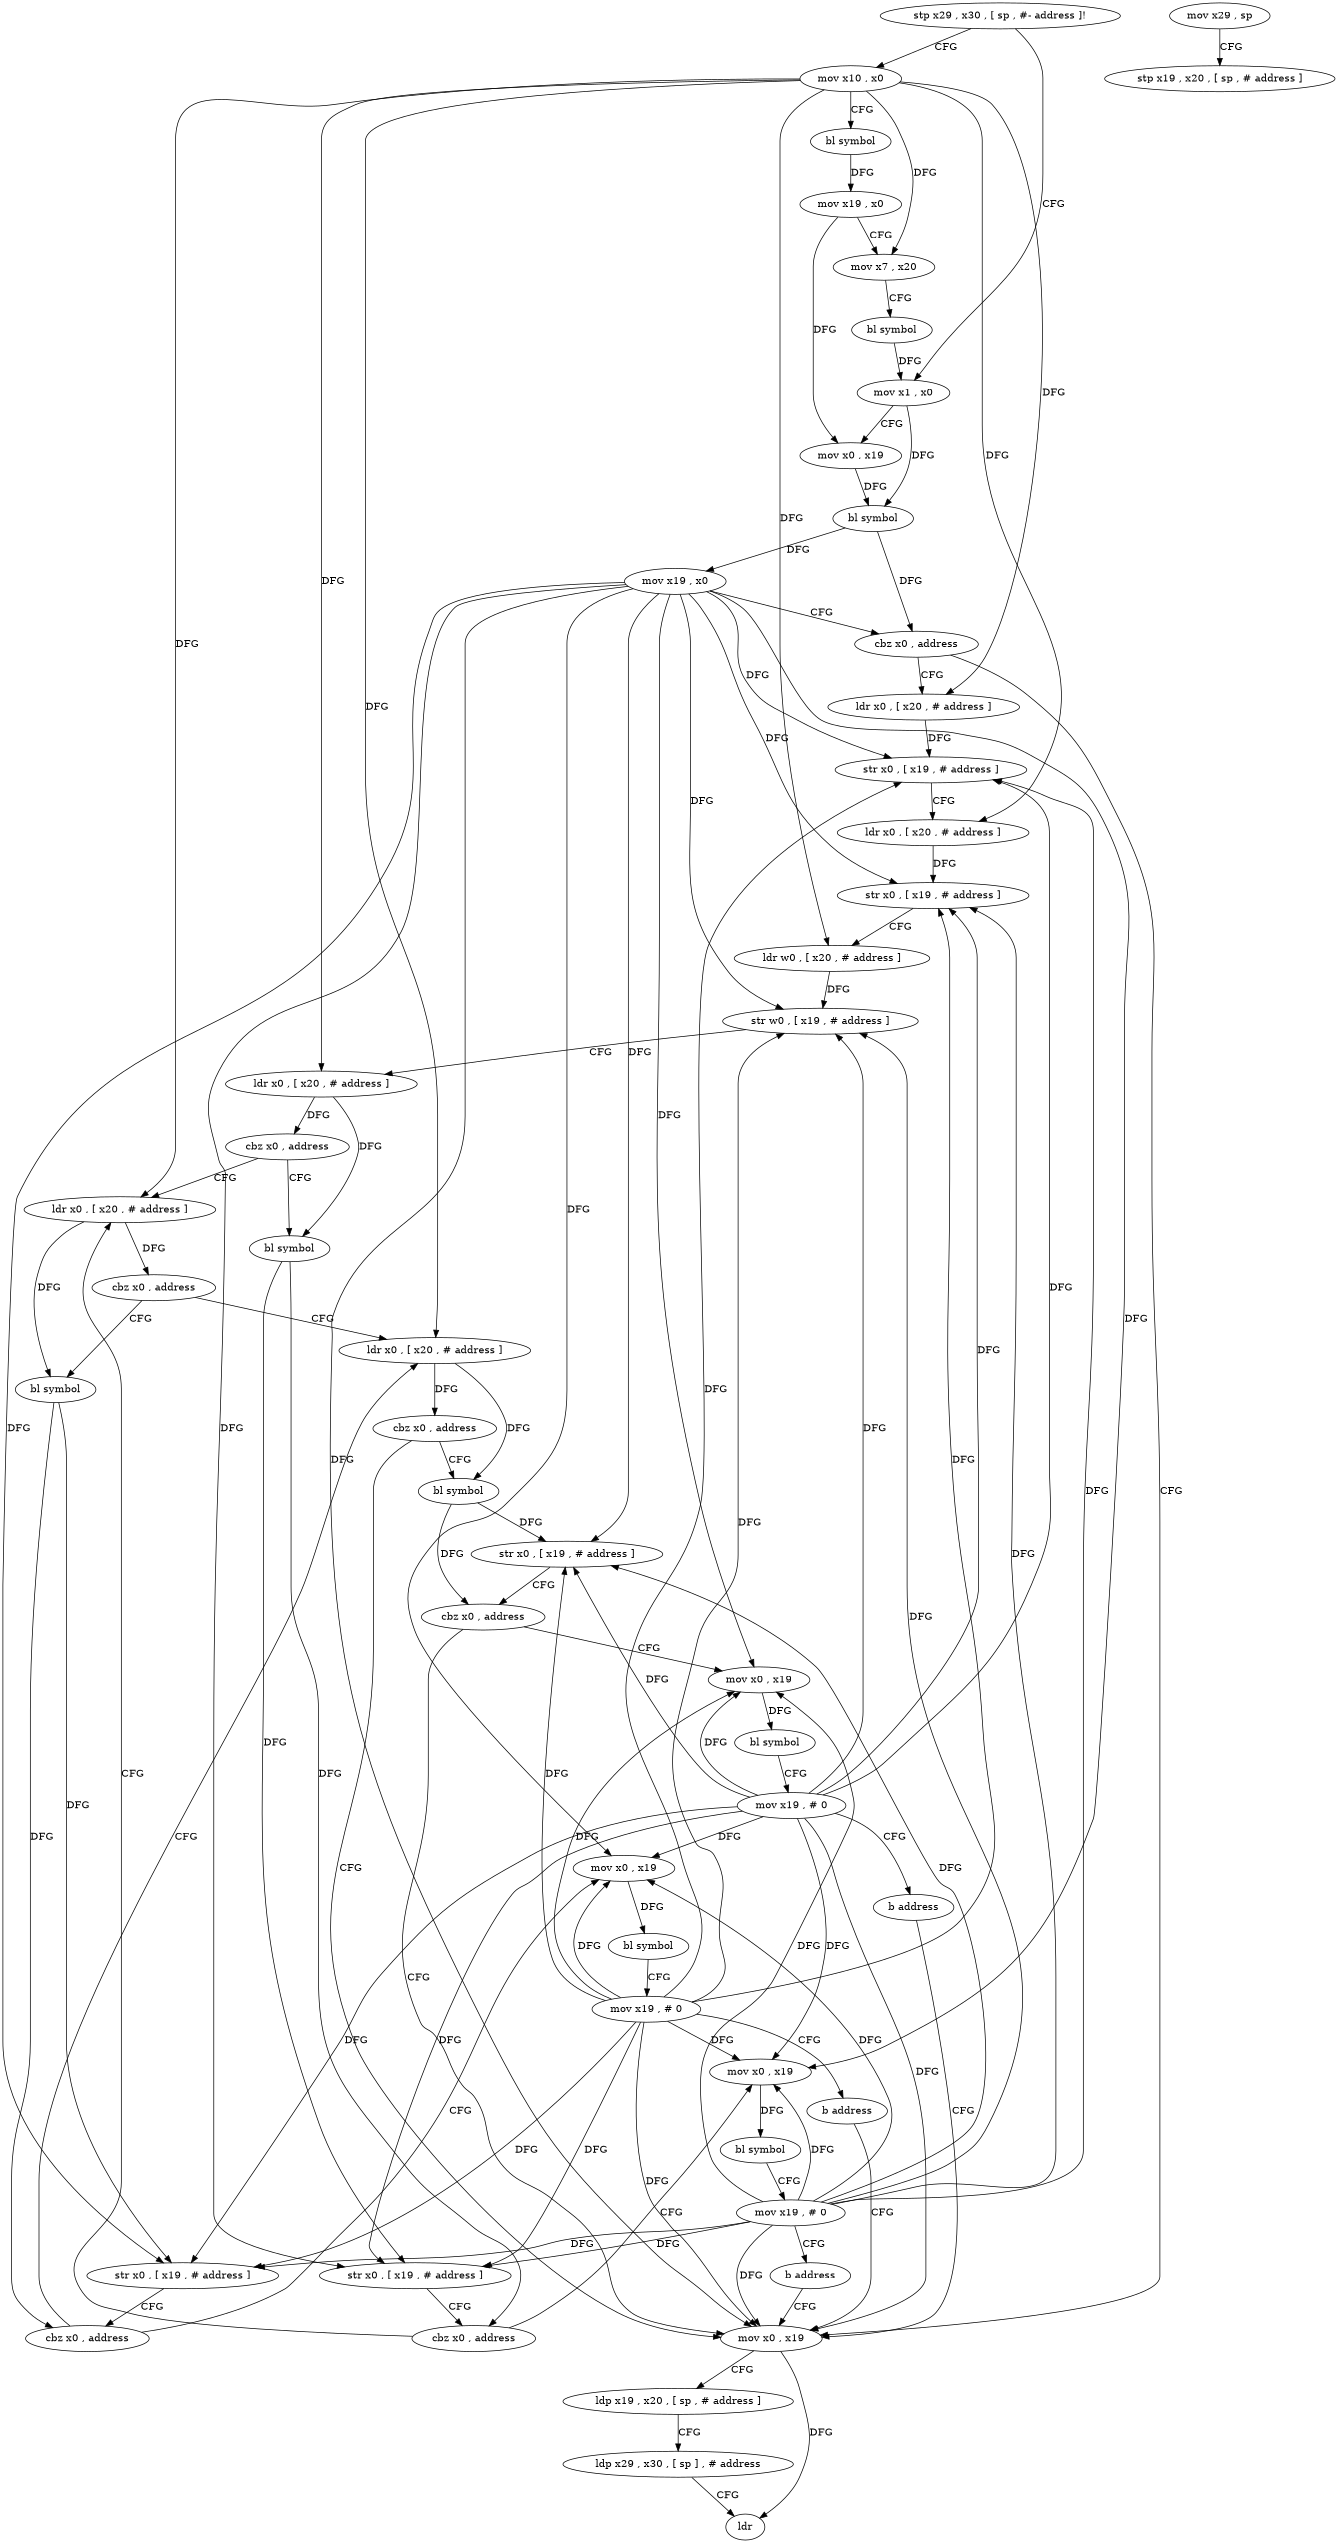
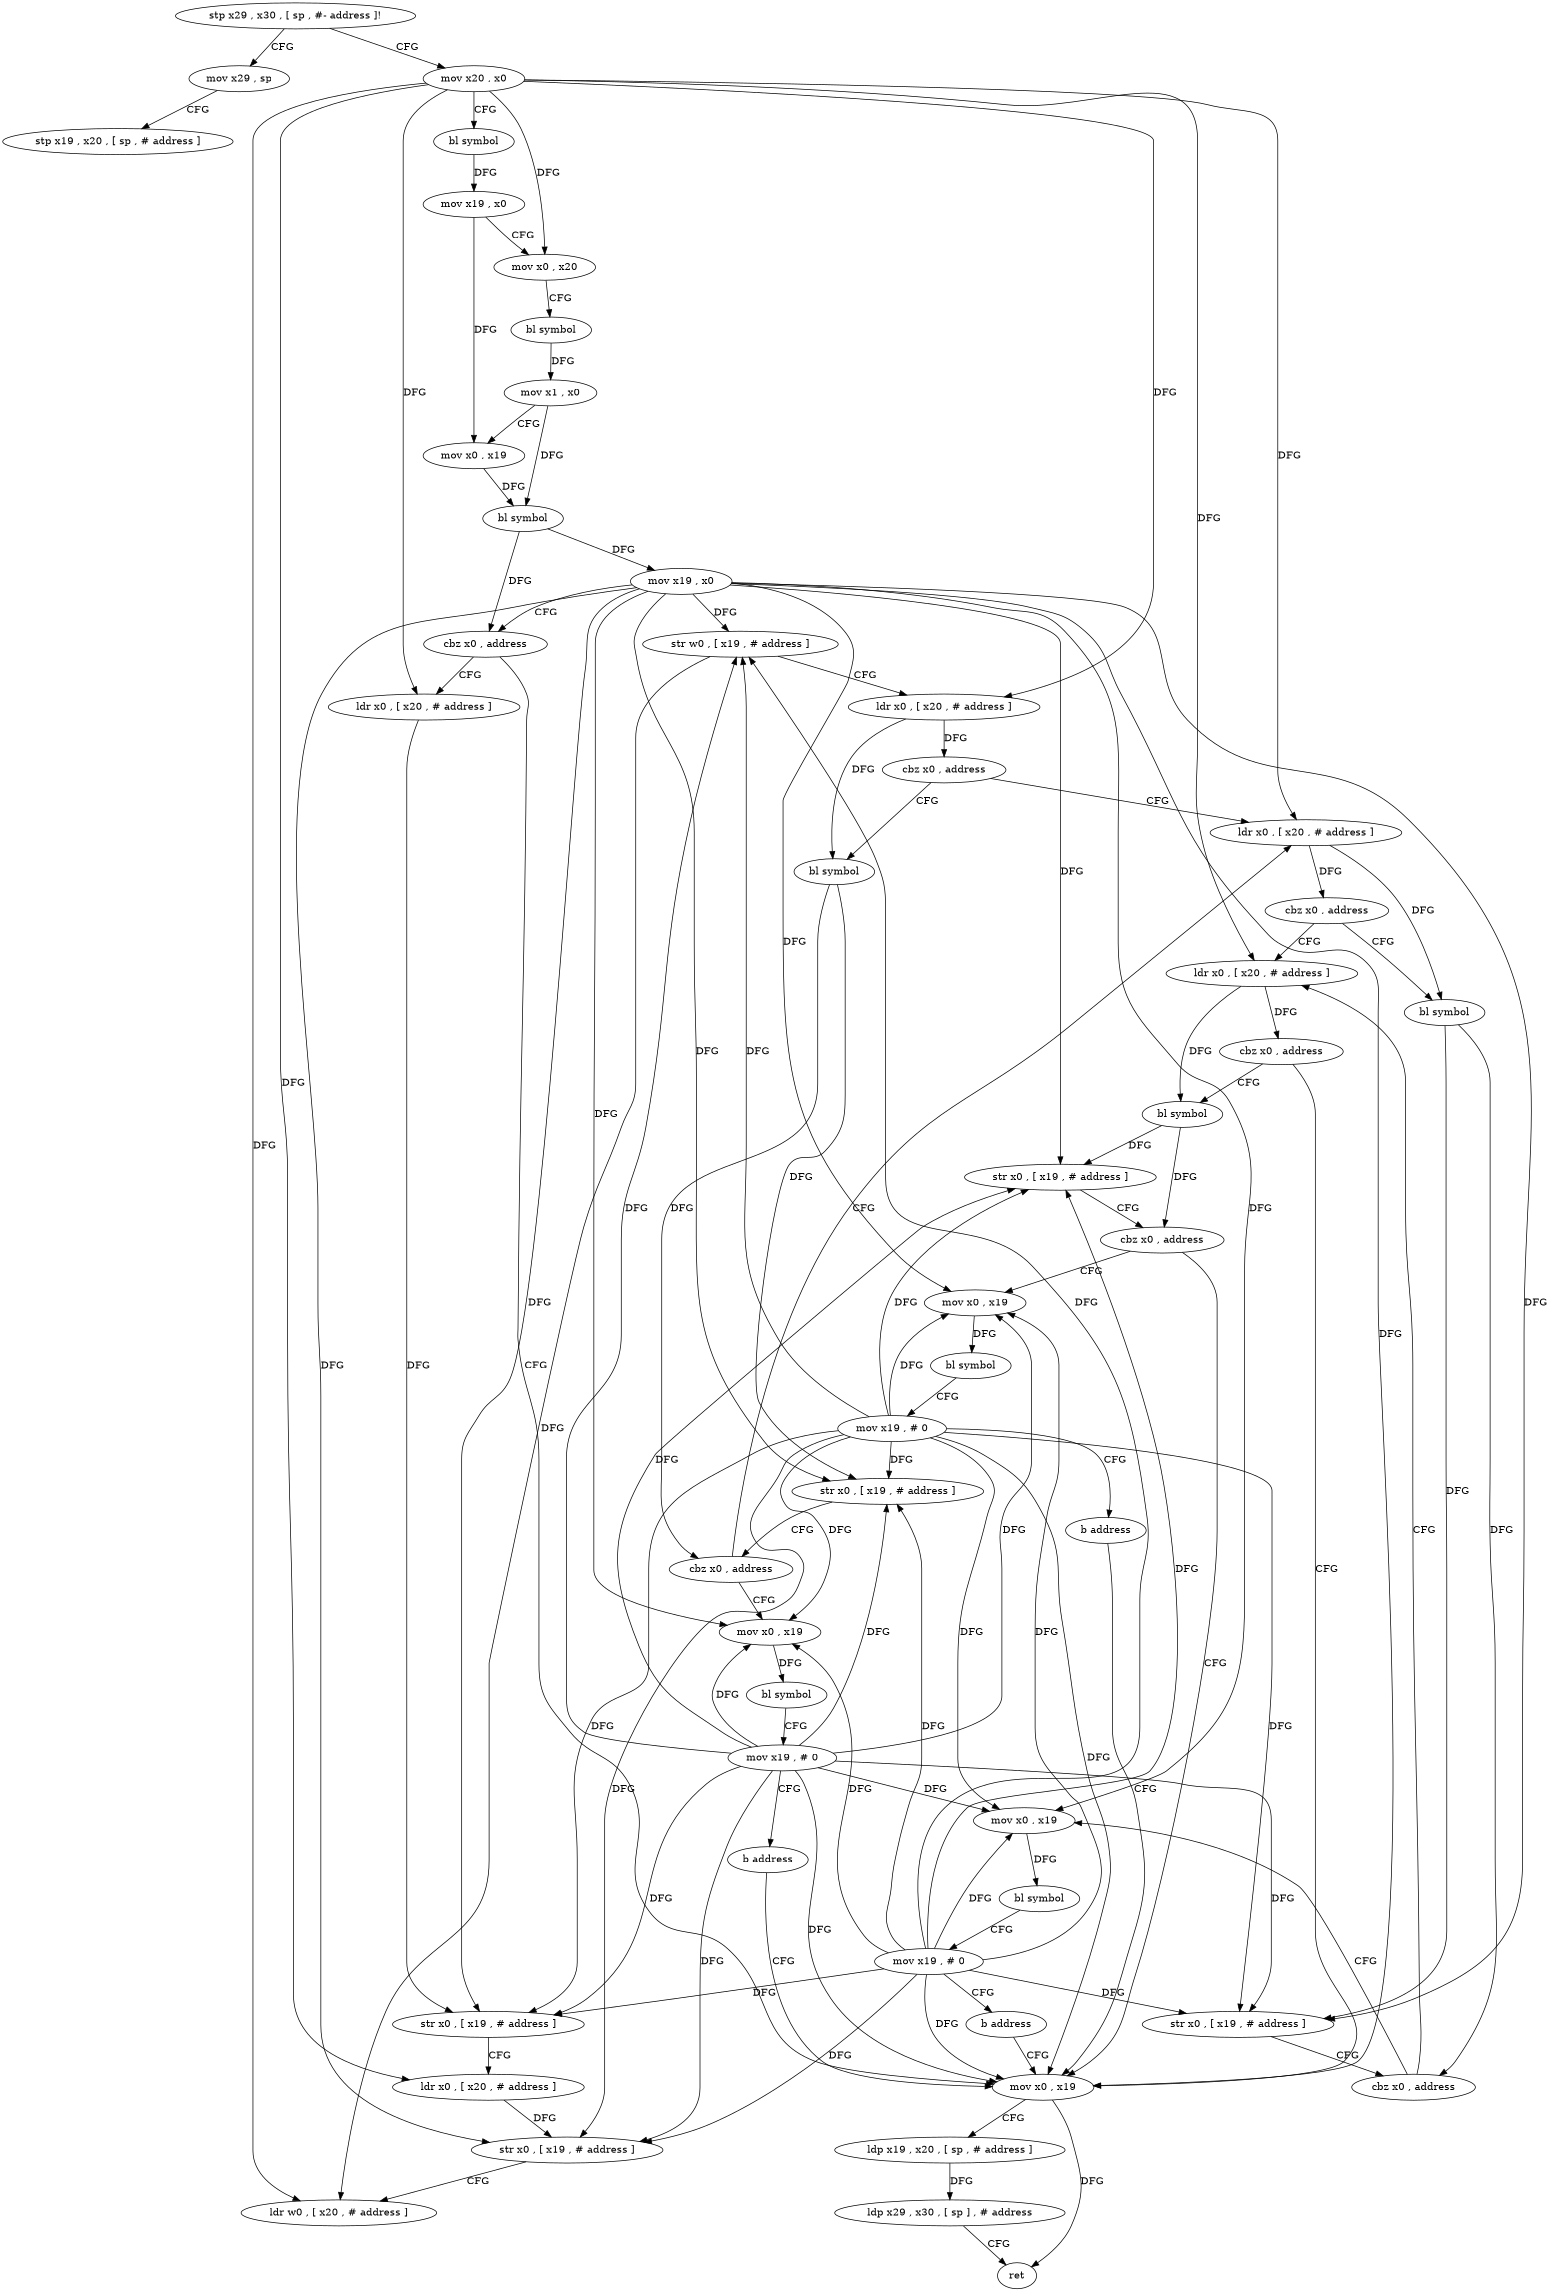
(851, 79) -> (474, 79)
(1040, 208) -> (270, 45)
(884, 267) -> (545, 267)
(827, 986) -> (548, 1384)
(690, 2433) -> (962, 2181)
(745, 2527) -> (1017, 2276)
